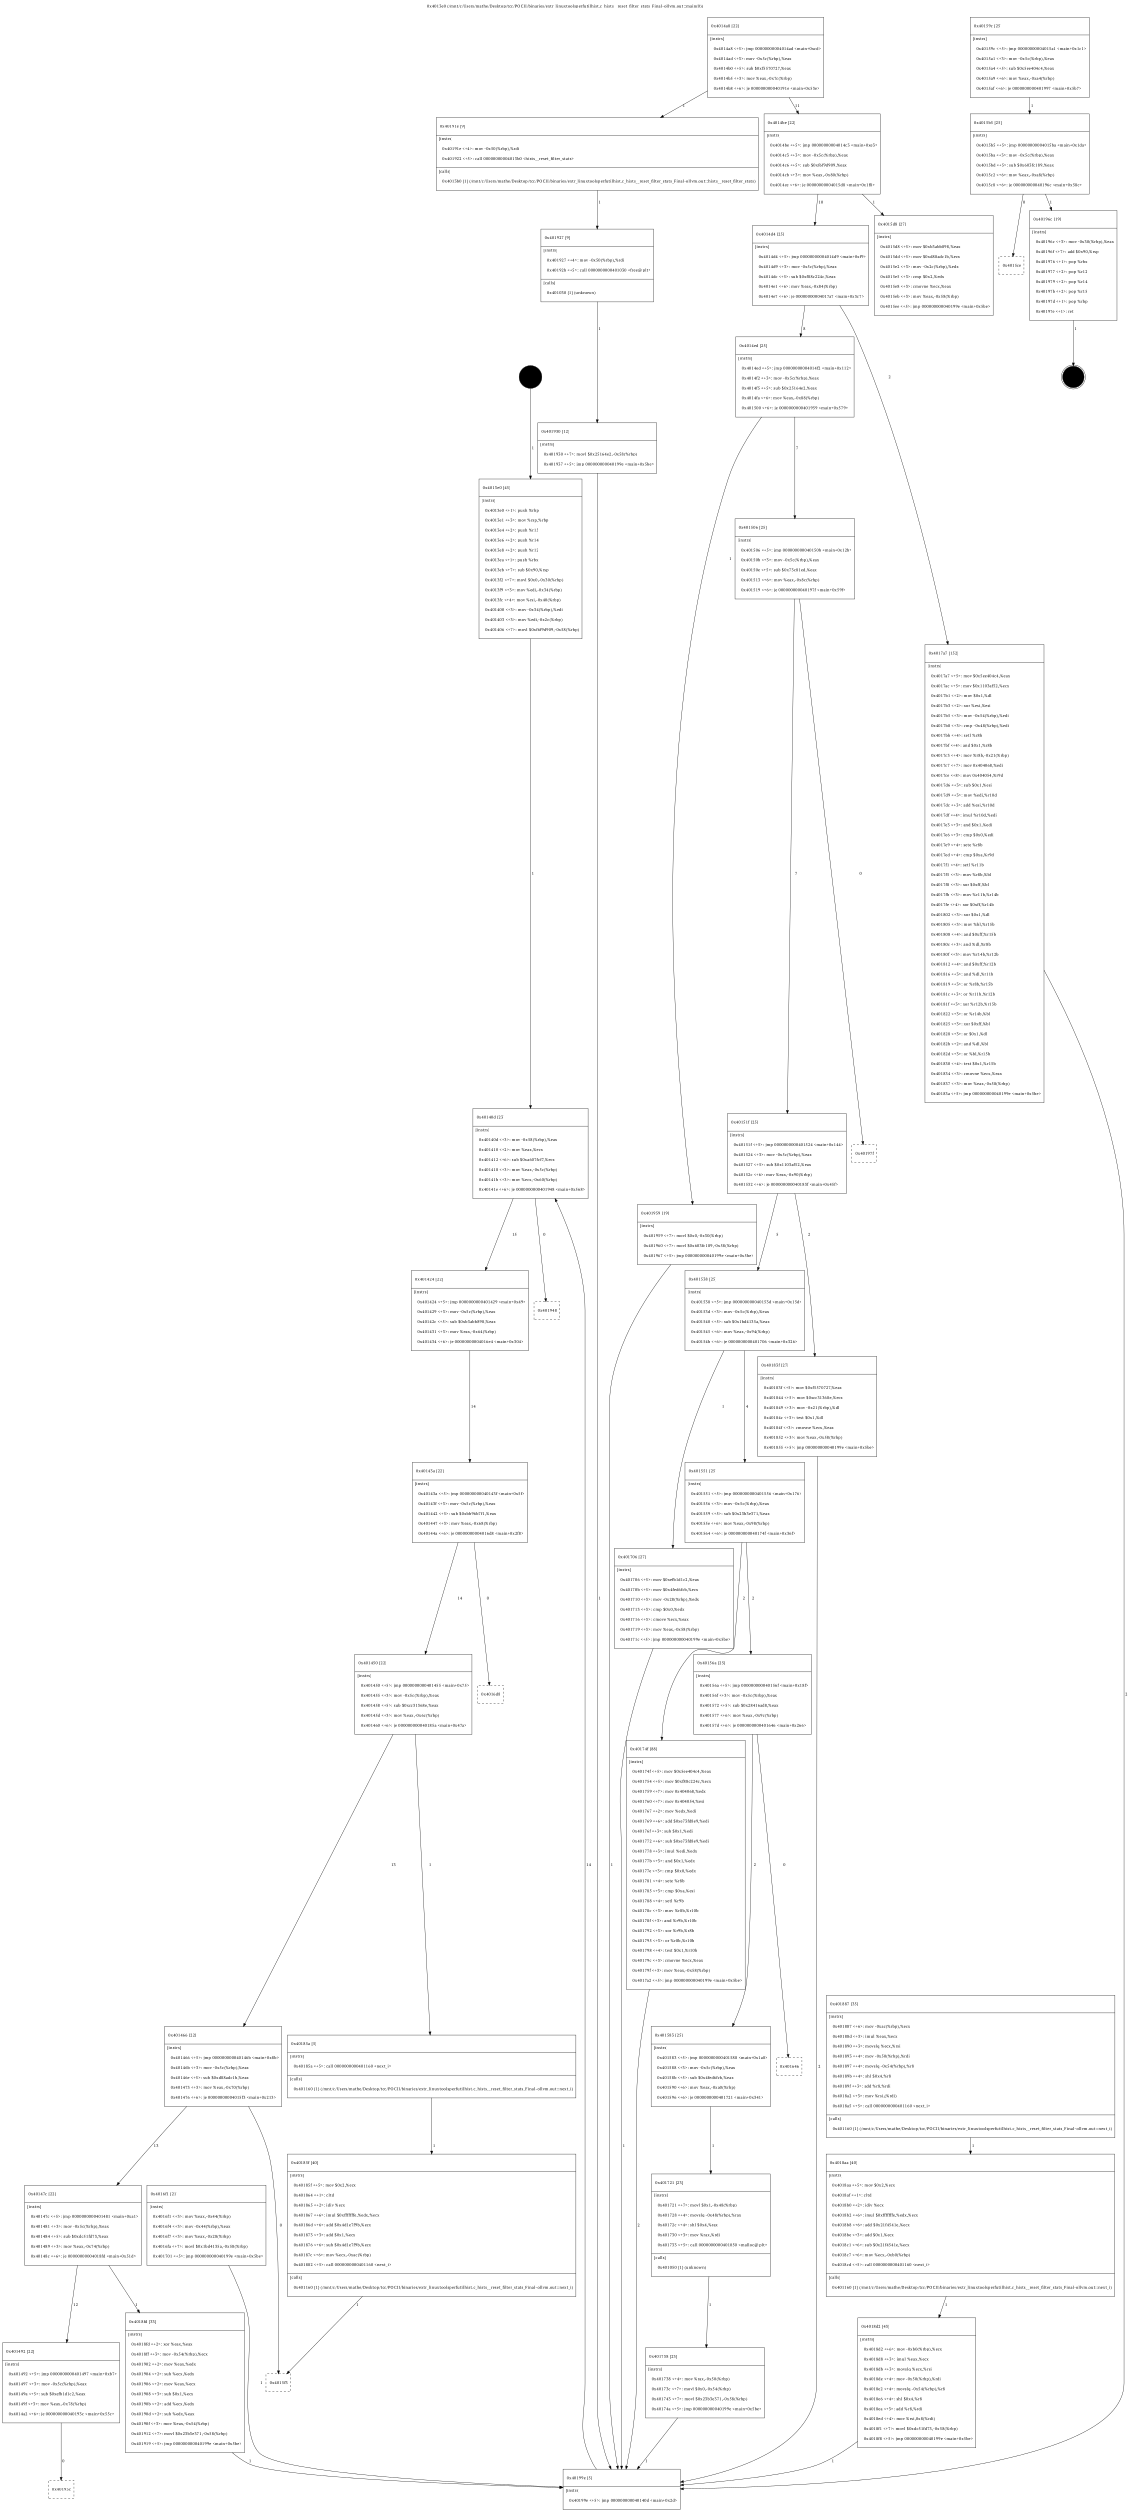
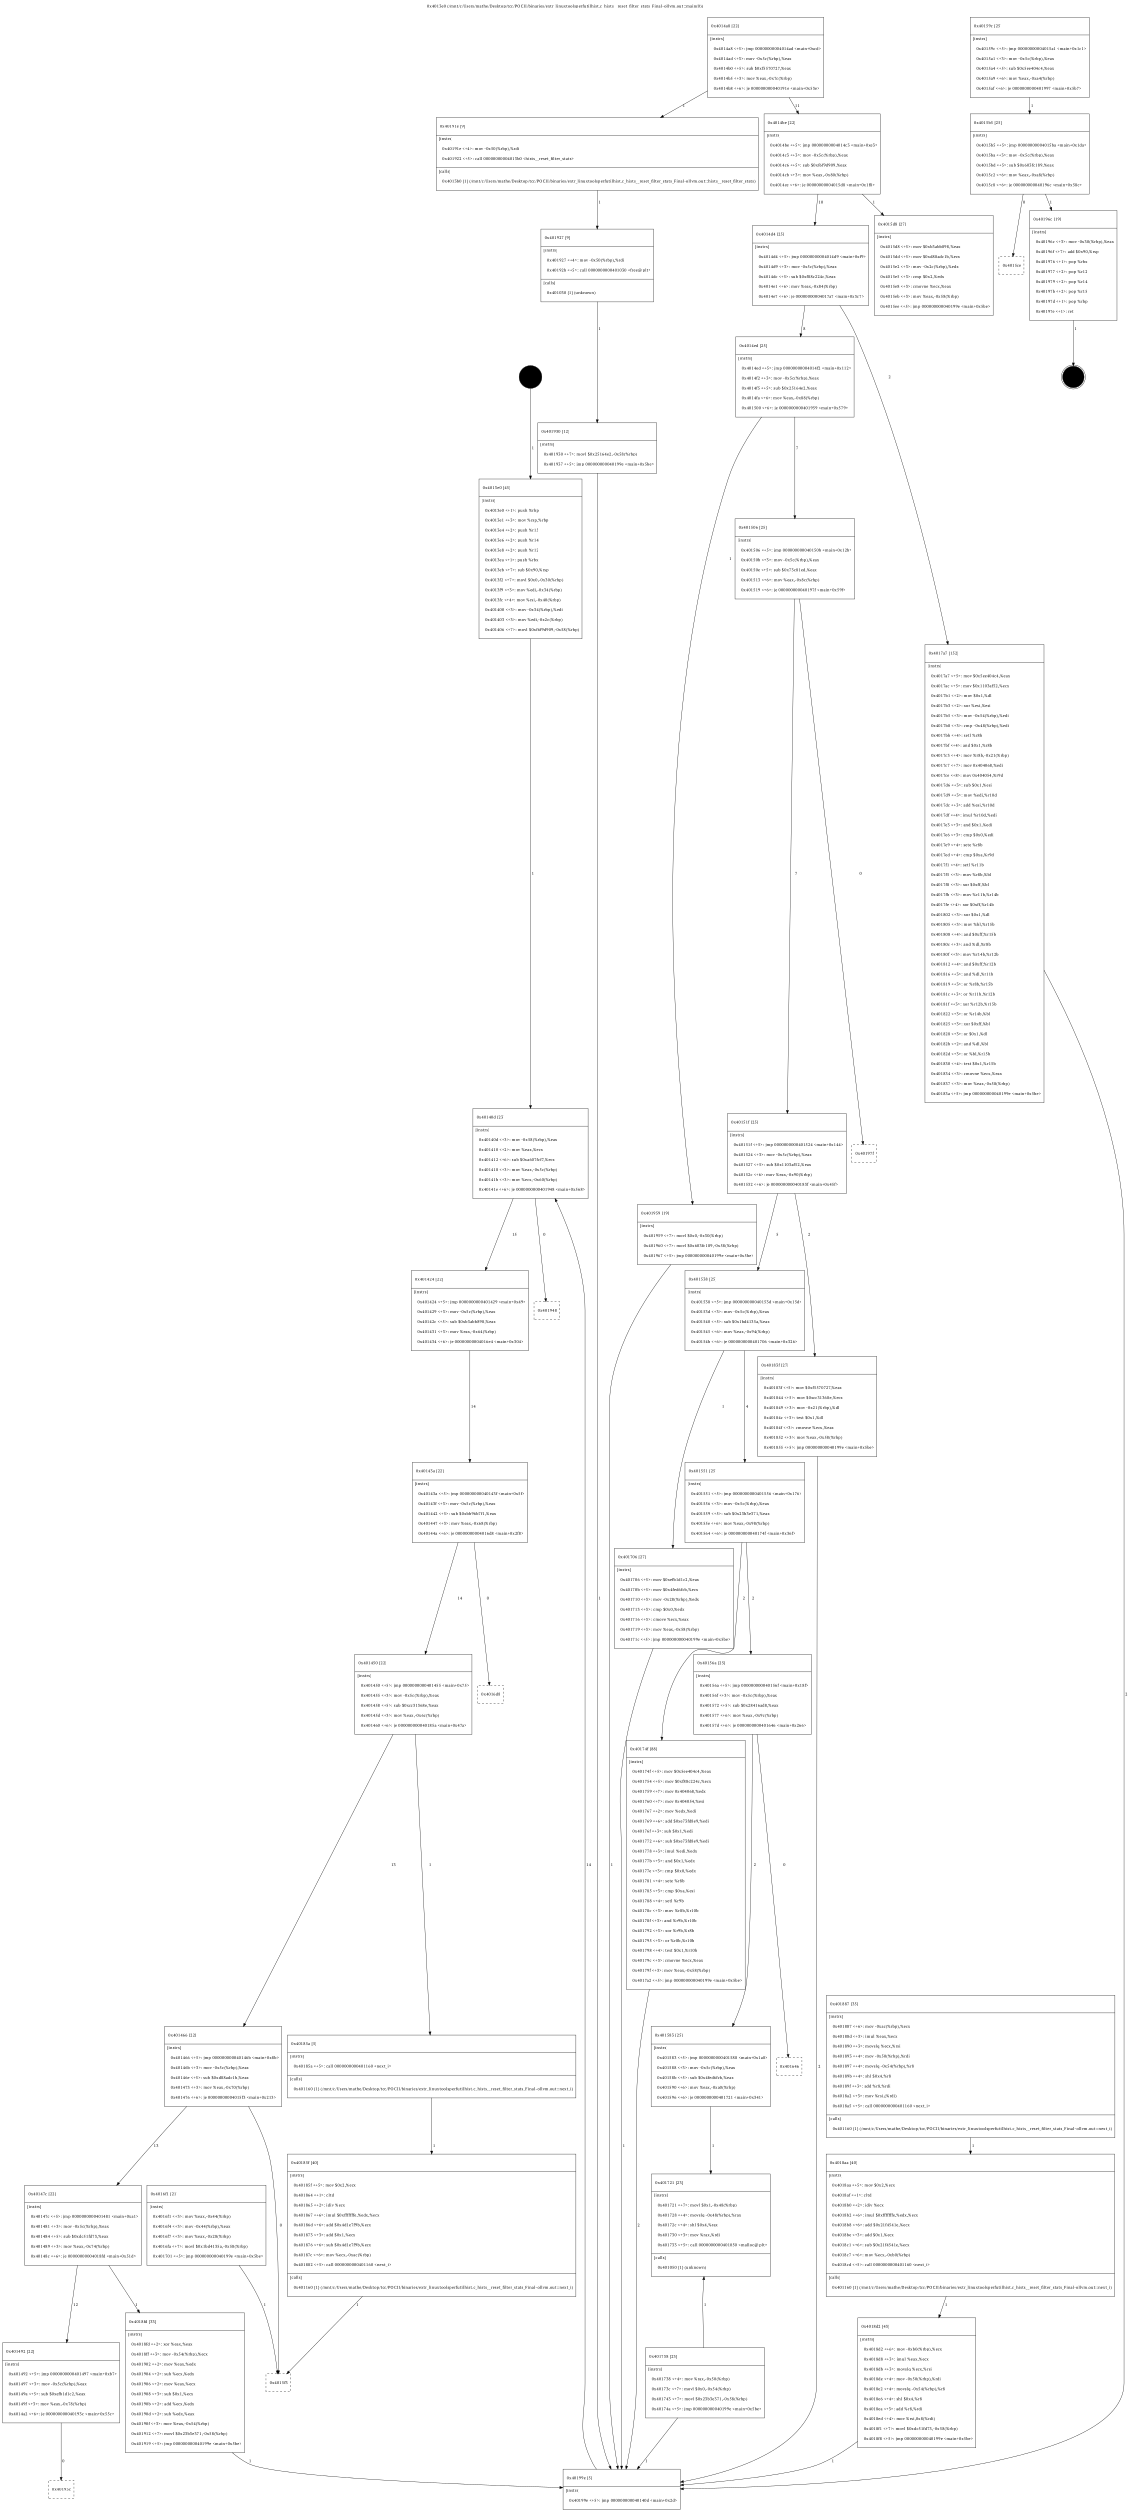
(708, 2311) -> (703, 2314)
(312, 2468) -> (266, 2315)
